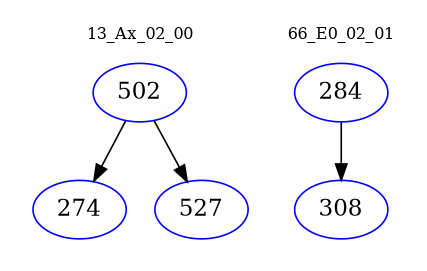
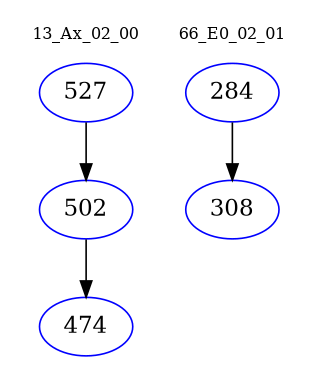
(167, 144) -> (86, 143)
(80, 210) -> (86, 327)
